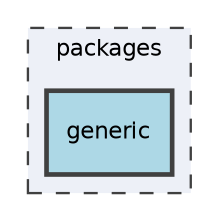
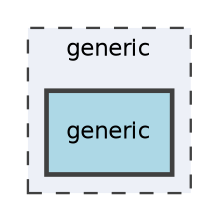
(109, 50) -> (109, 50)
